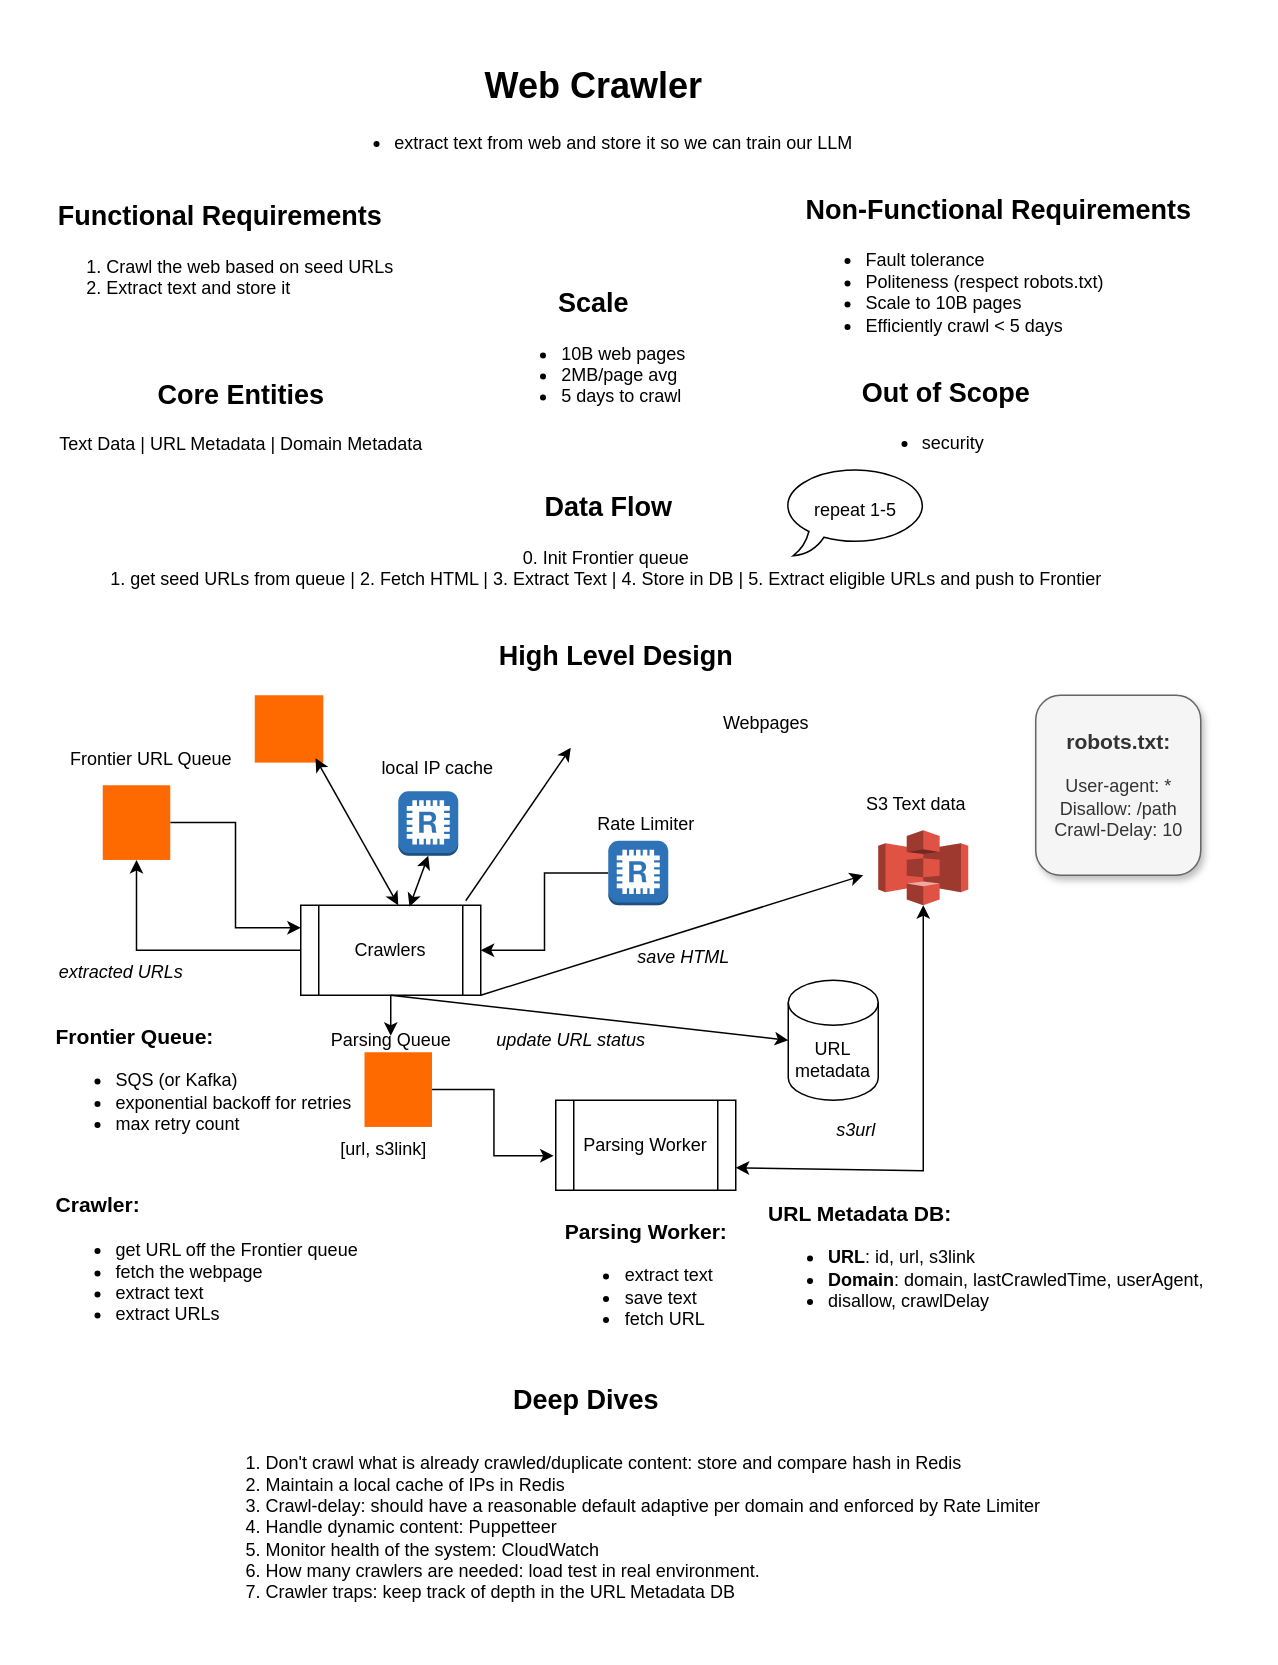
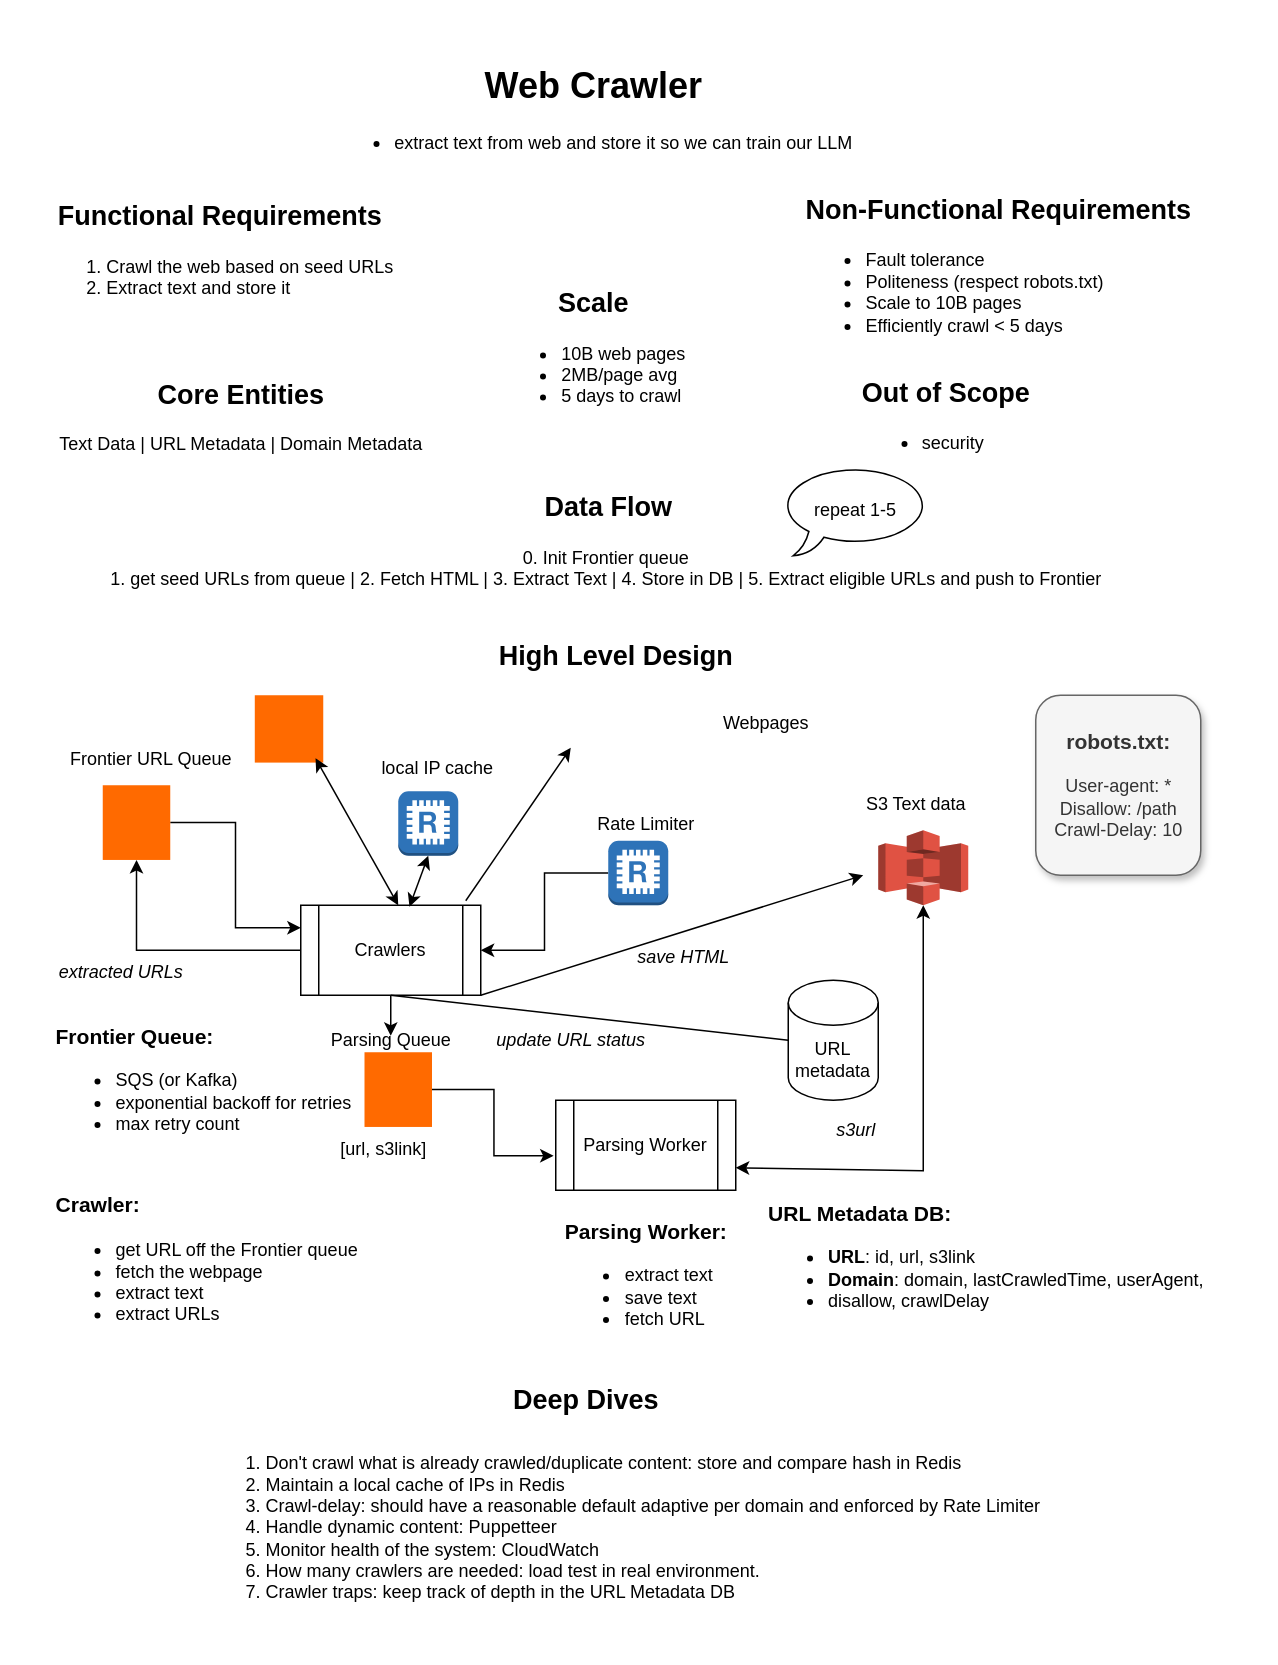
(776, 1039) -> (780, 1039)
